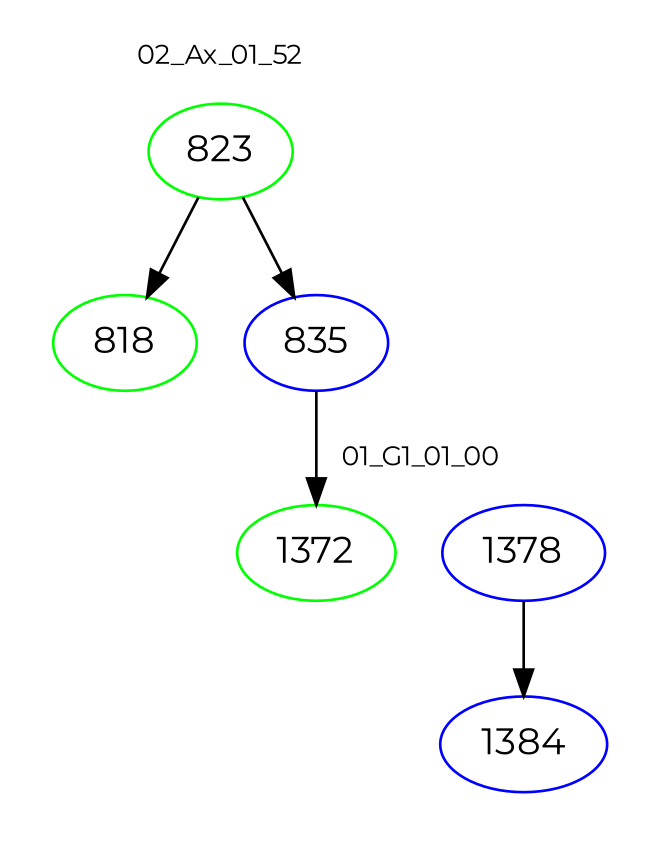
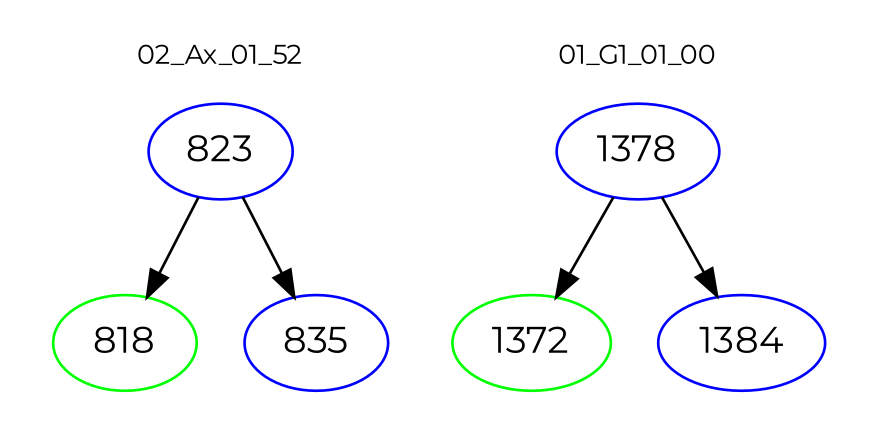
(221, 152) -> (221, 152)
(316, 449) -> (591, 236)
